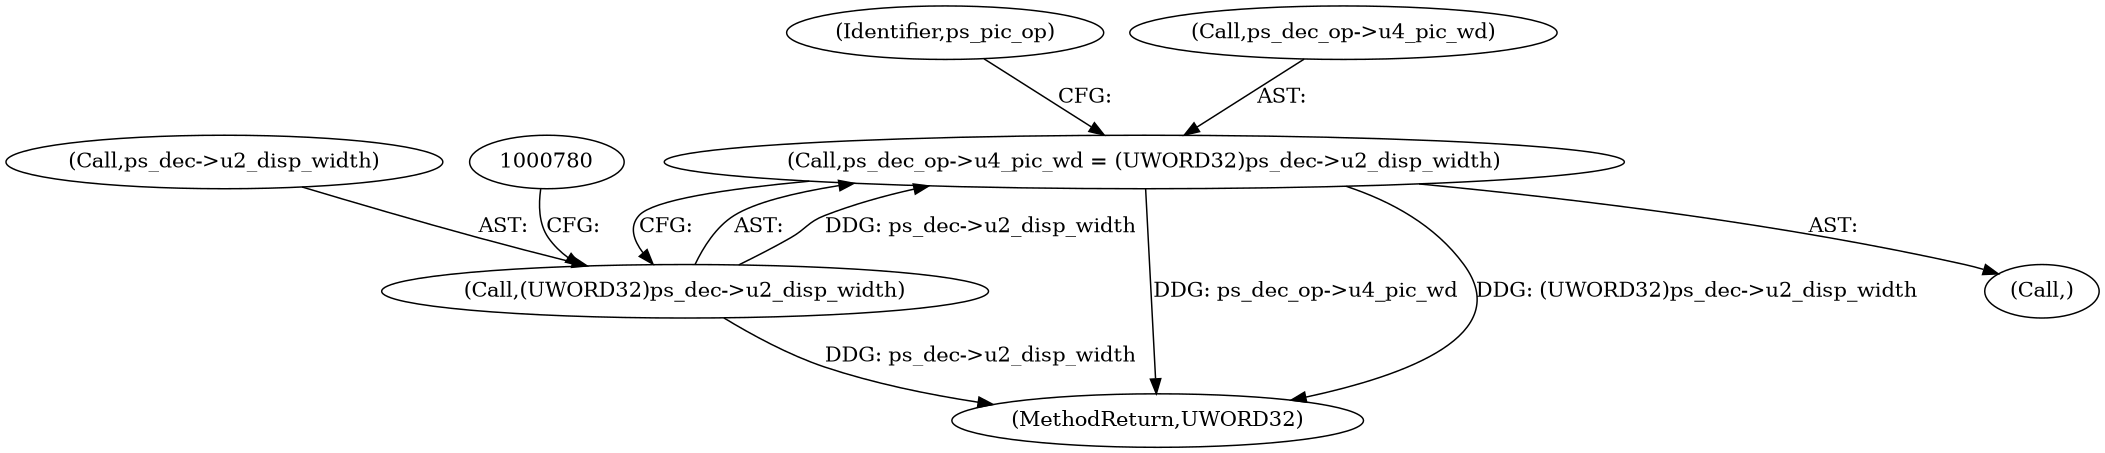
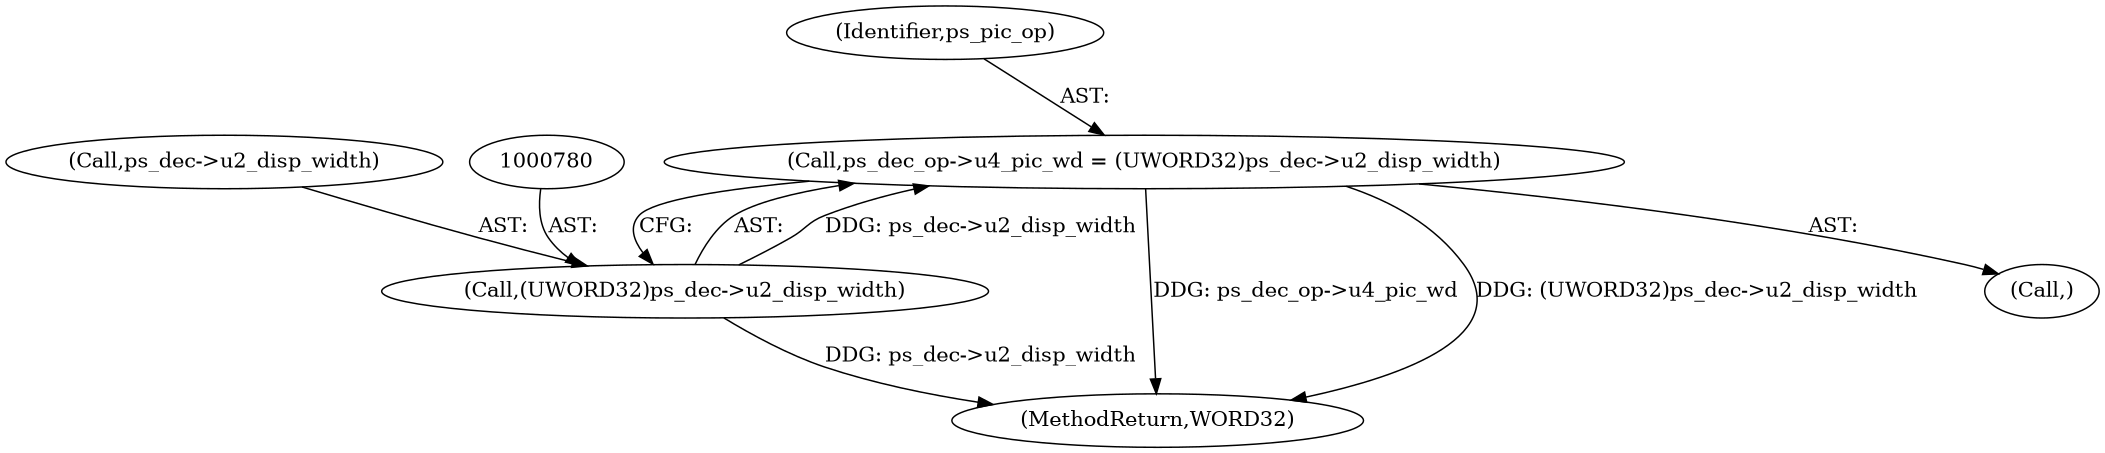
(1343, 33) -> none
(1089, 97) -> (1089, 97)
(577, 227) -> (577, 227)
(1158, 421) -> (1158, 421)
